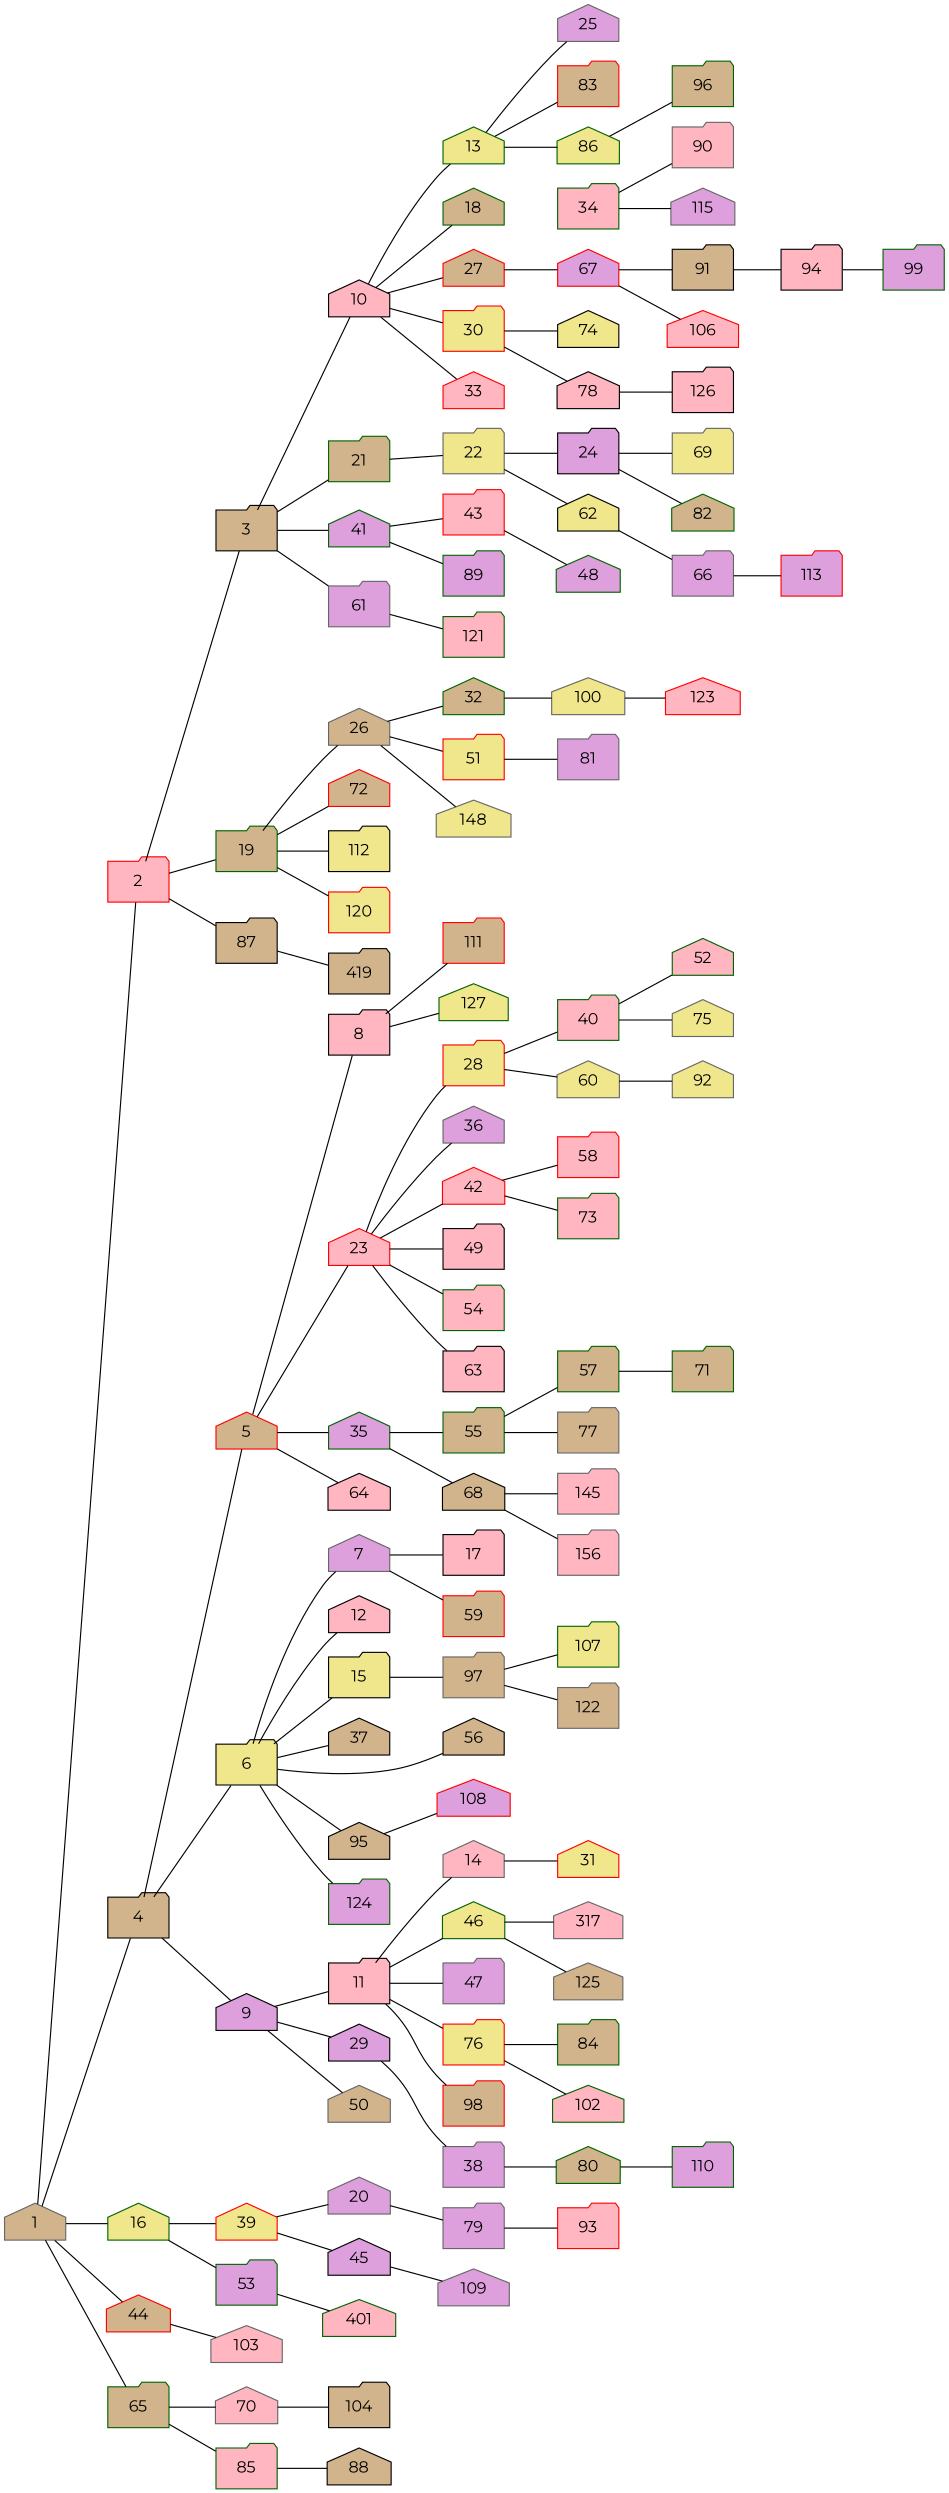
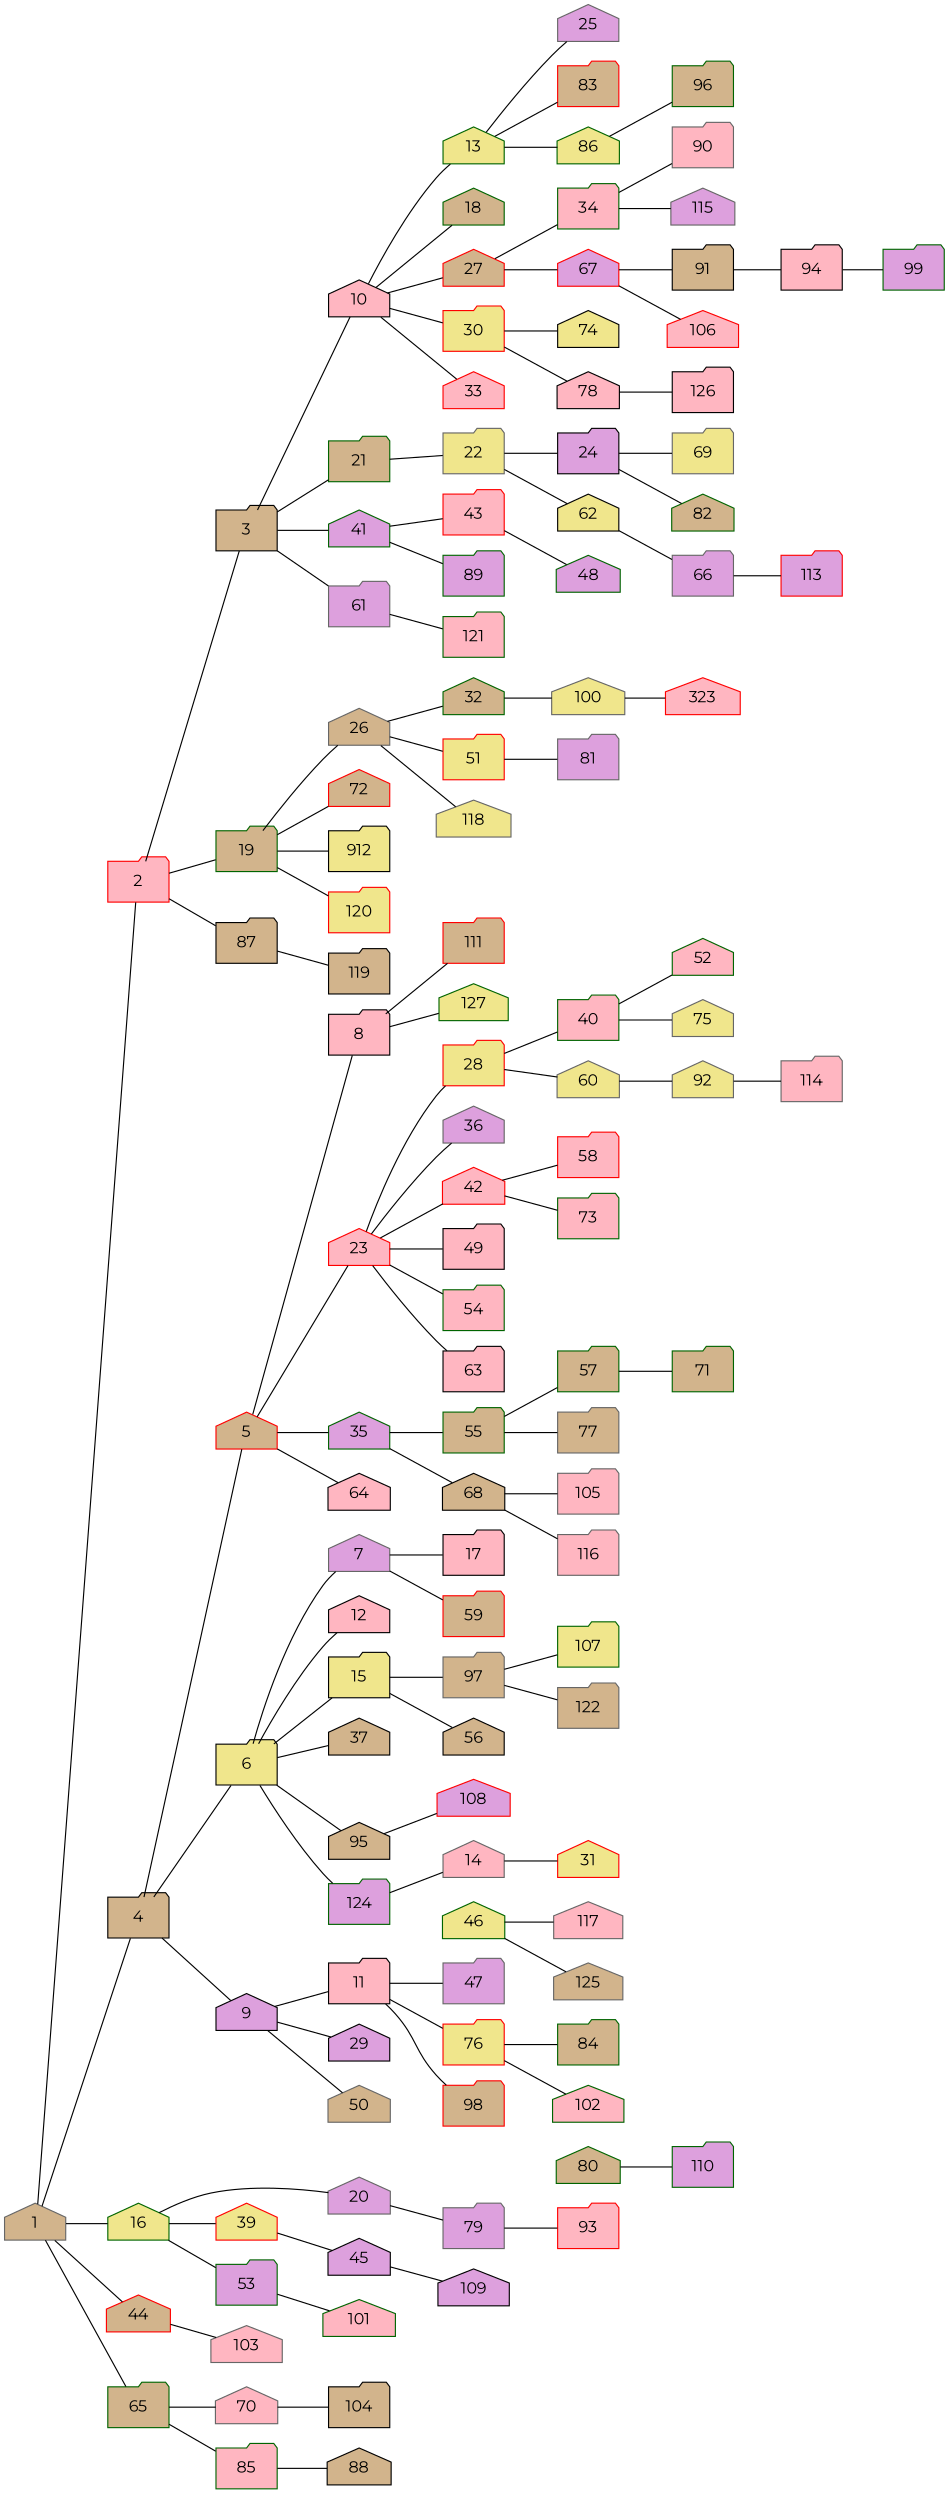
none -> (526, 242)
(703, 698) -> (703, 698)
(474, 821) -> (474, 821)
(359, 851) -> (359, 851)
(359, 974) -> (359, 974)
none -> (812, 1081)
(588, 1494) -> (588, 1494)
(588, 1555) -> (588, 1555)
(362, 1773) -> (421, 1710)
(412, 1918) -> (416, 1883)
(588, 1922) -> (588, 1922)
(416, 1953) -> none
(474, 2167) -> none
(302, 2211) -> (242, 2189)
(474, 2289) -> (474, 2289)
(359, 2320) -> (359, 2320)
